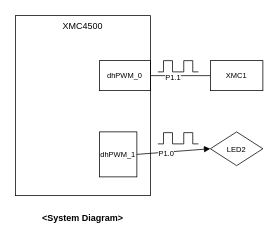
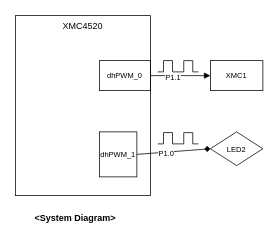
(83, 26) -> (83, 26)
(206, 75) -> (203, 75)
(203, 149) -> (203, 149)
(83, 218) -> (75, 218)
